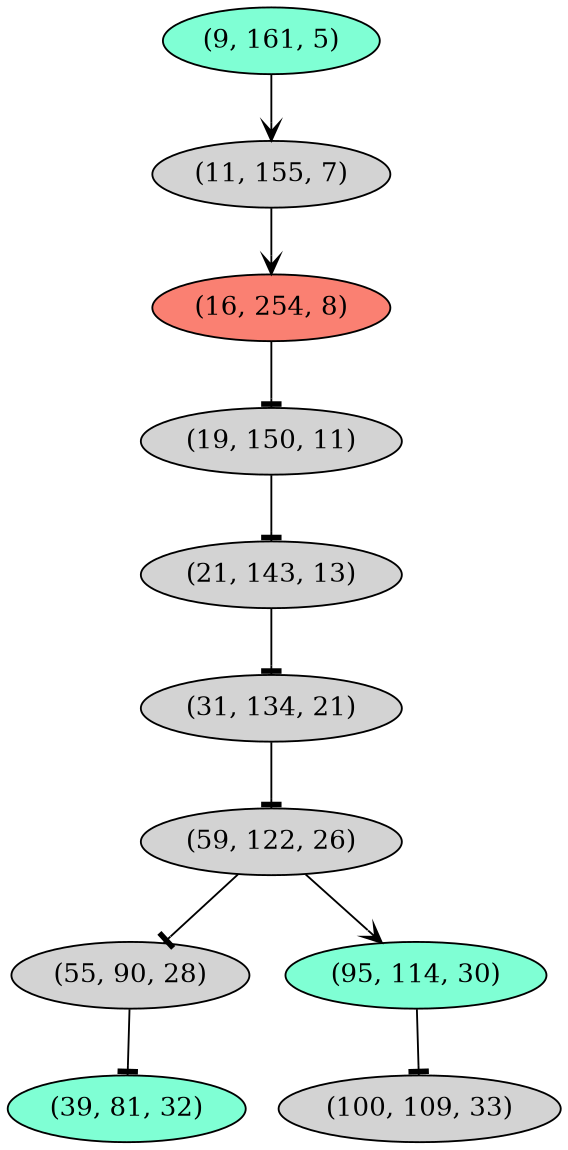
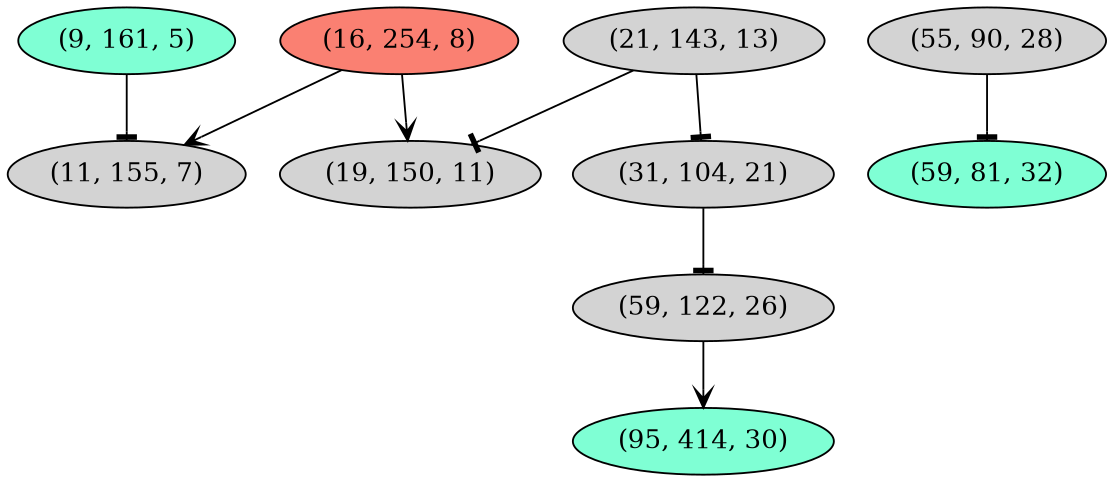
(271, 98) -> (127, 103)
(271, 232) -> (271, 104)
(271, 370) -> (404, 98)
(271, 504) -> (556, 106)
(271, 708) -> (703, 174)
(204, 905) -> none
(416, 975) -> (703, 441)
(127, 1109) -> (987, 174)
(420, 1109) -> none
